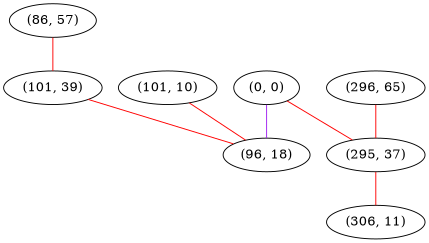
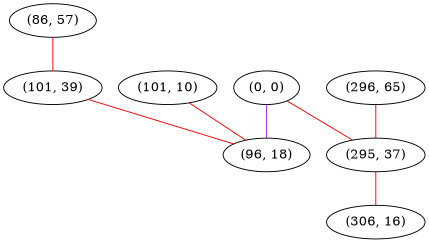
(376, 222) -> (376, 222)
